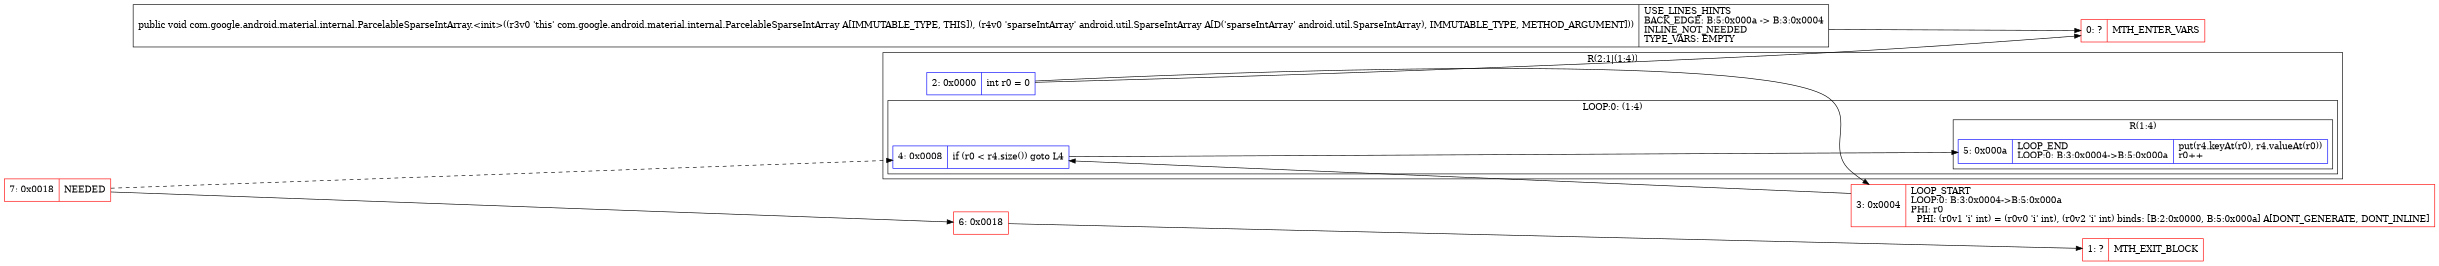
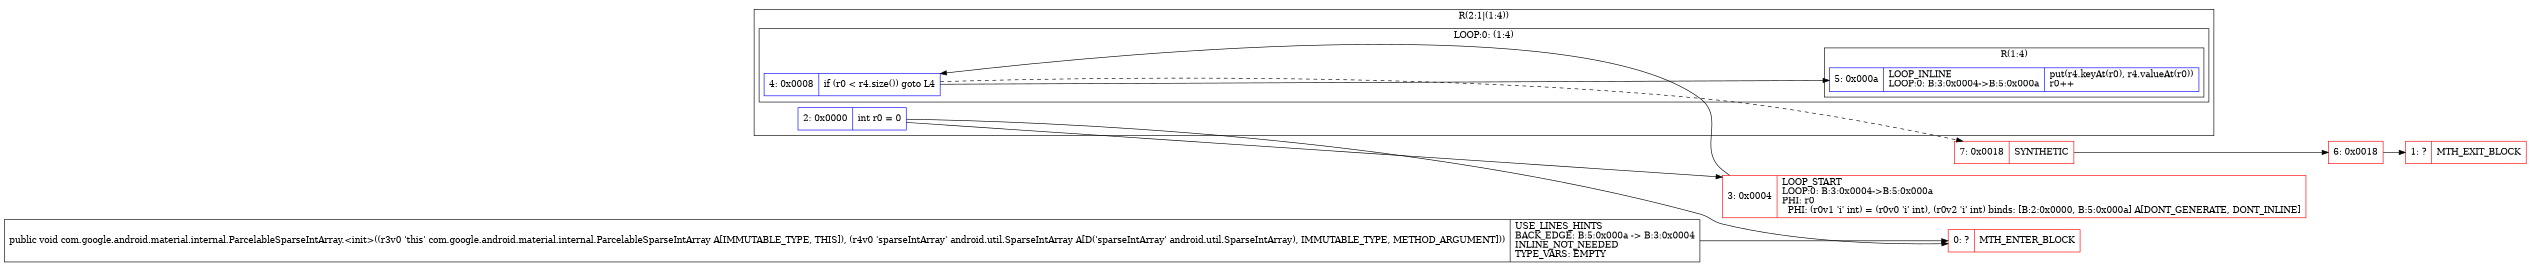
(2156, 30) -> (2027, 240)
(2043, 147) -> (1920, 75)
(499, 174) -> (1527, 86)
(85, 190) -> (2042, 152)
